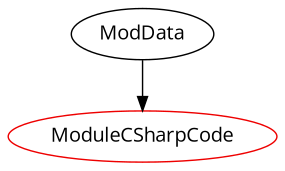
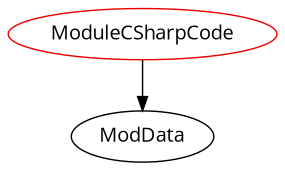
(143, 78) -> (143, 78)
